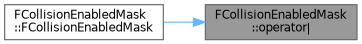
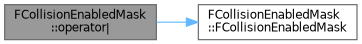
(179, 22) -> (171, 22)
